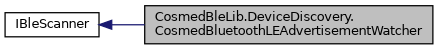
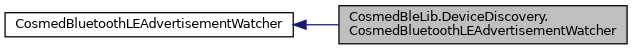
(52, 25) -> (149, 25)
